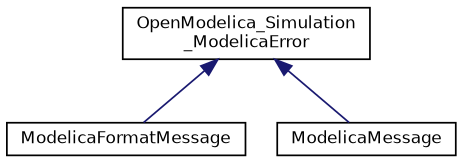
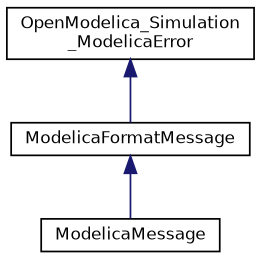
(318, 97) -> (130, 196)
